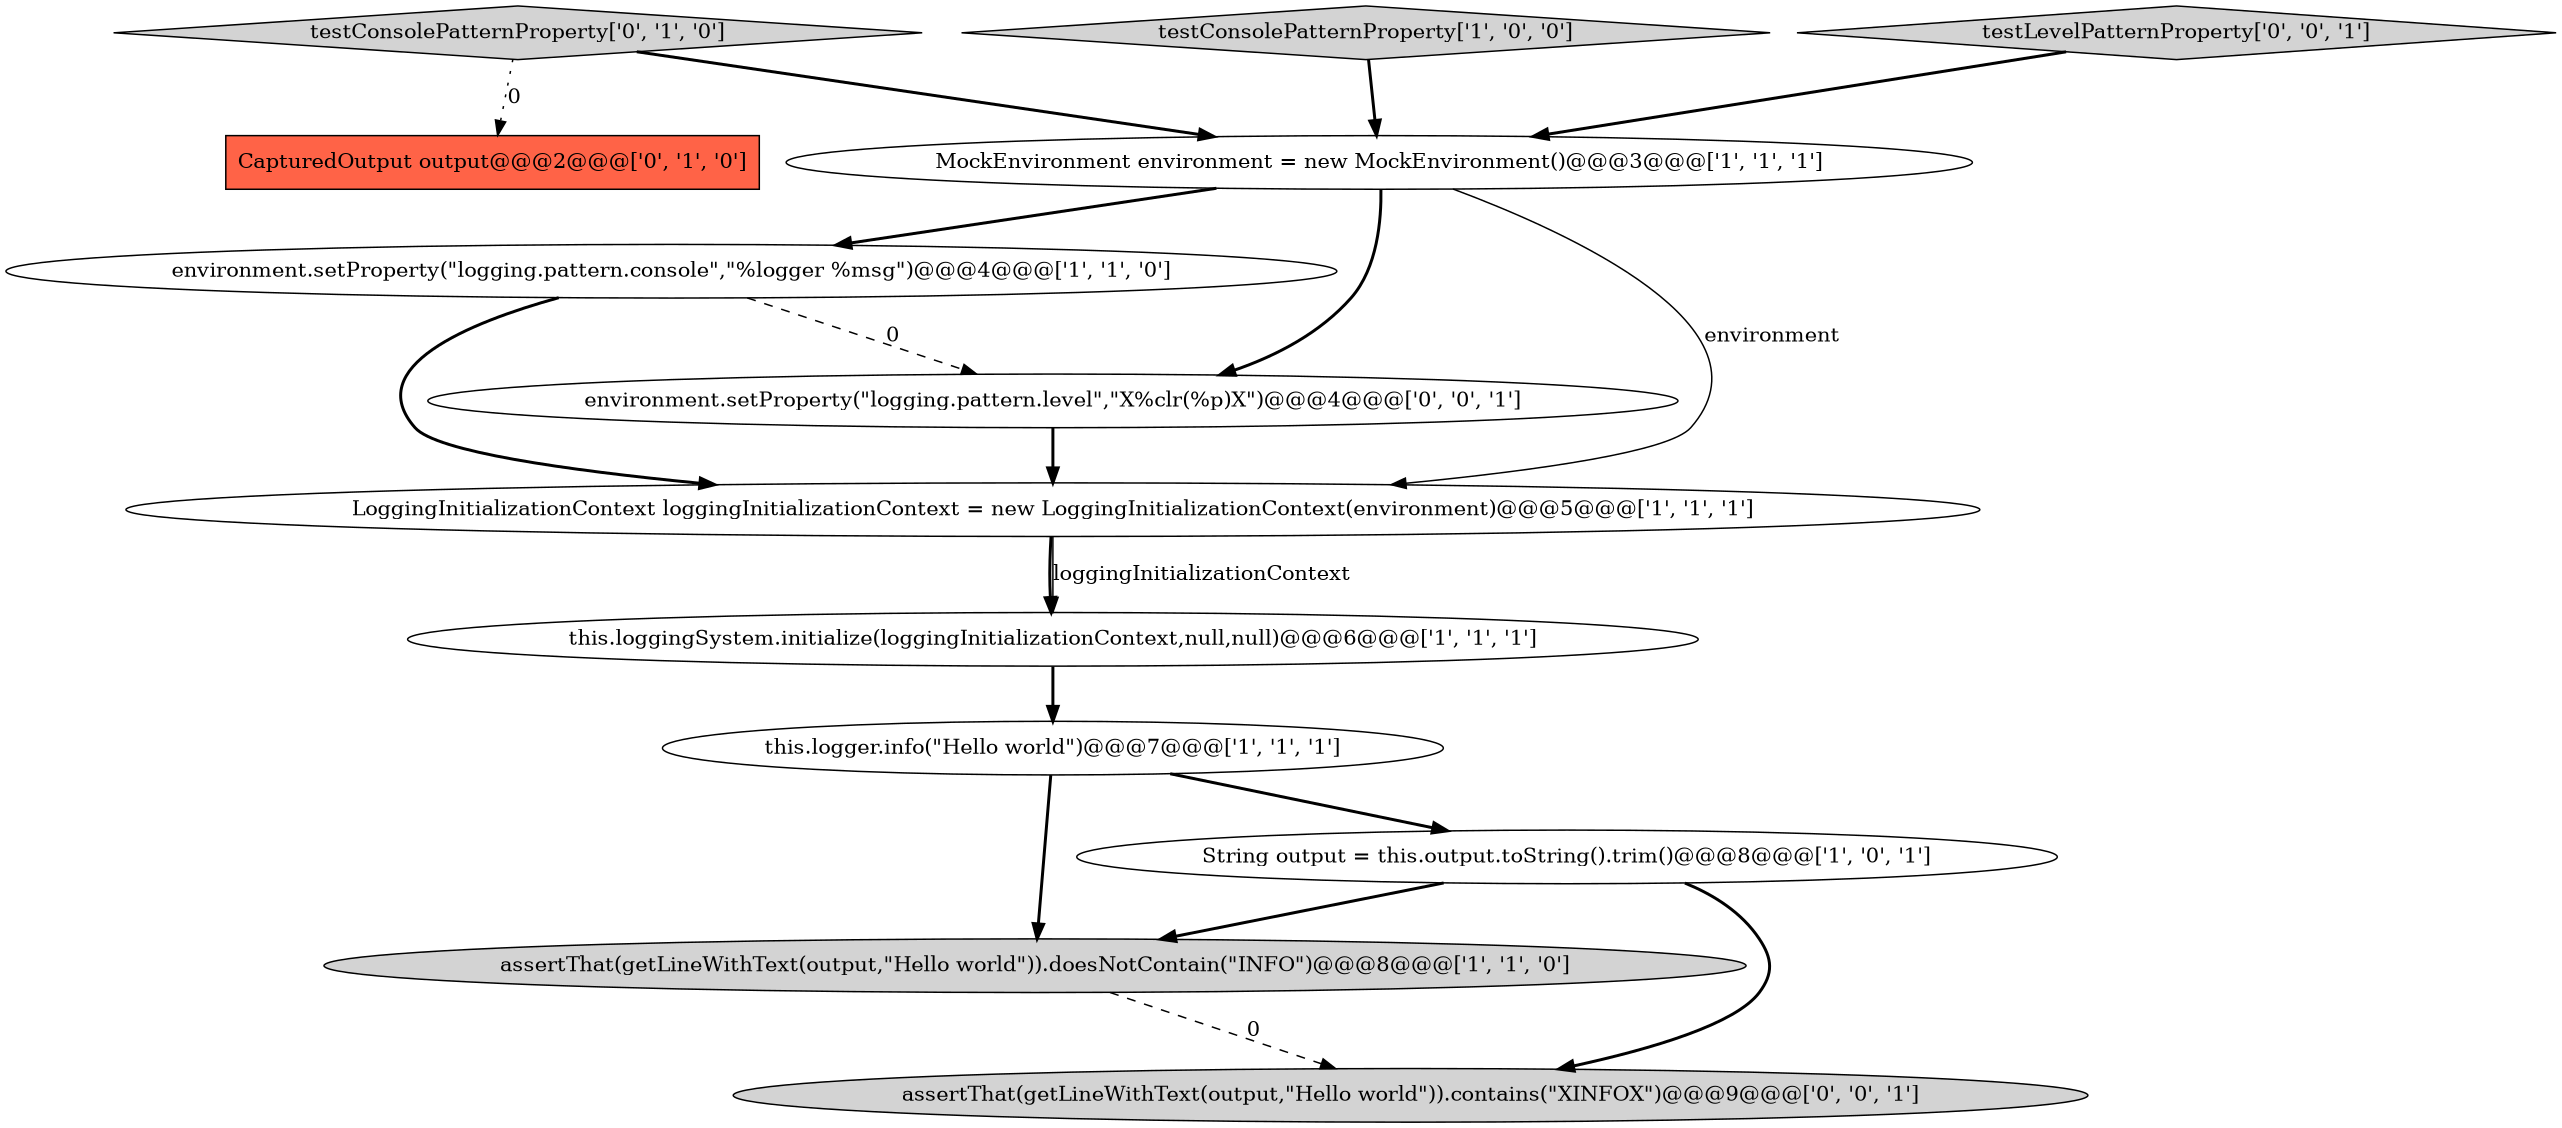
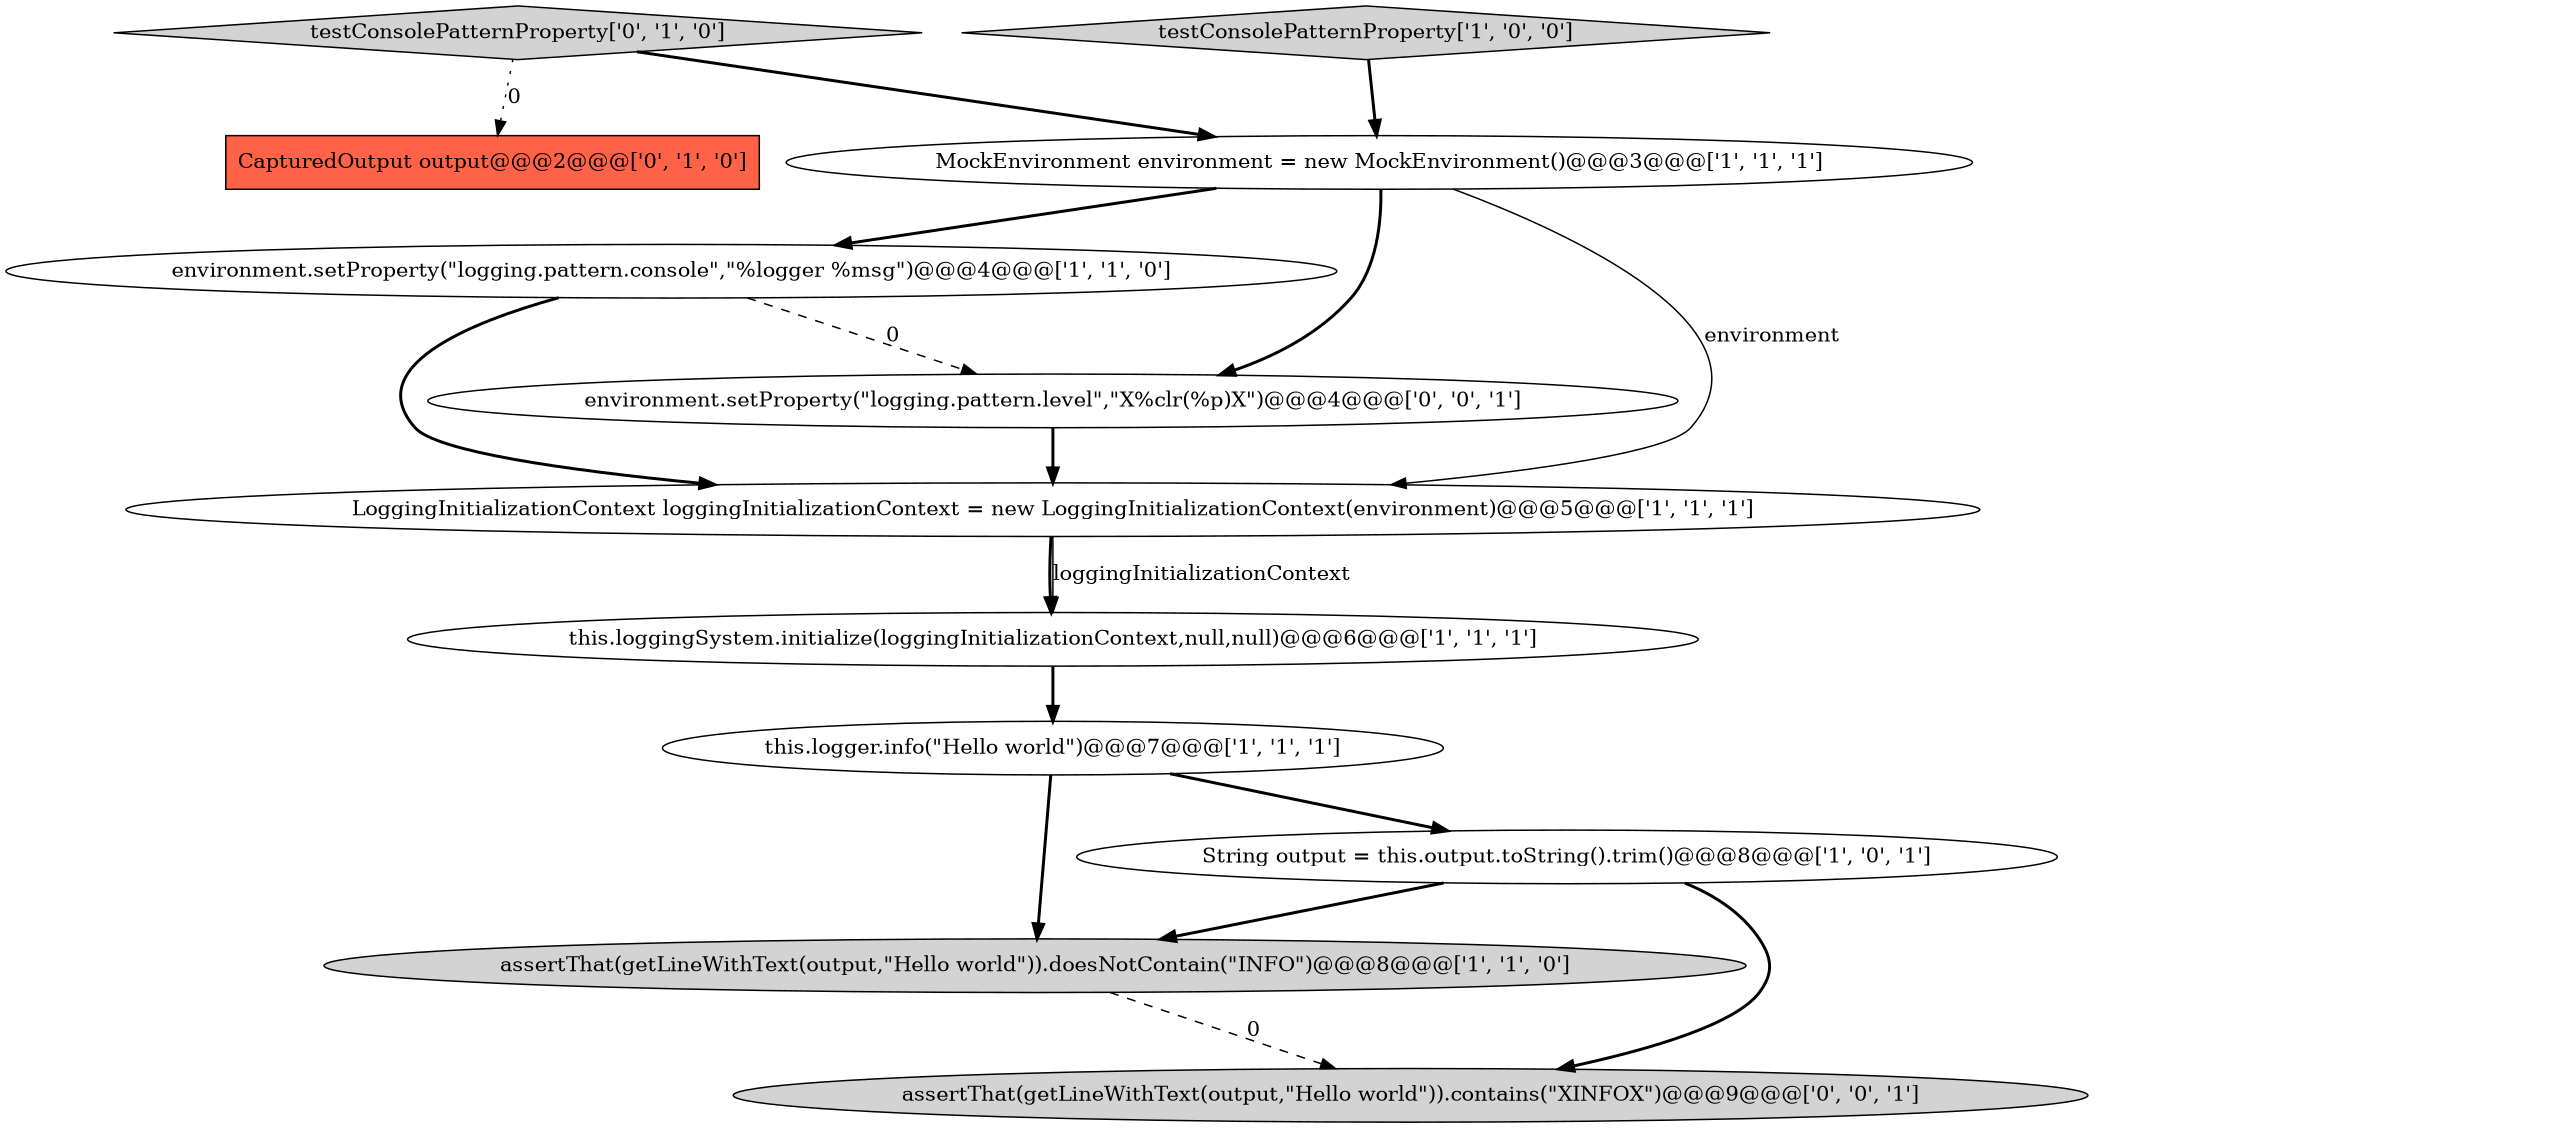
(2177, 33) -> none
